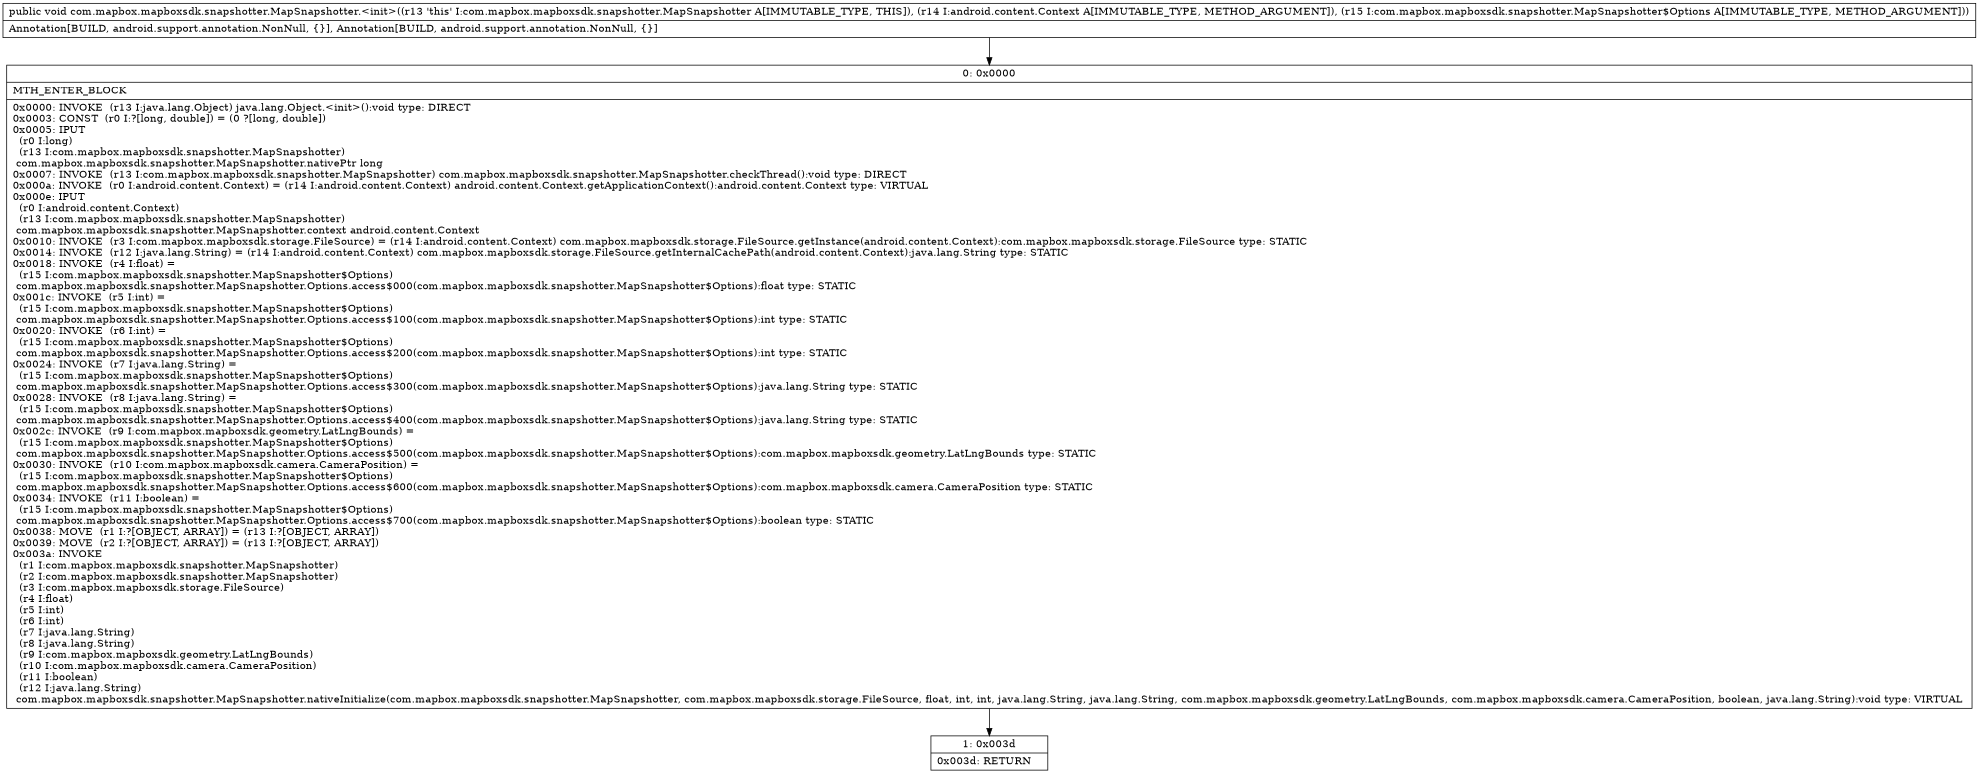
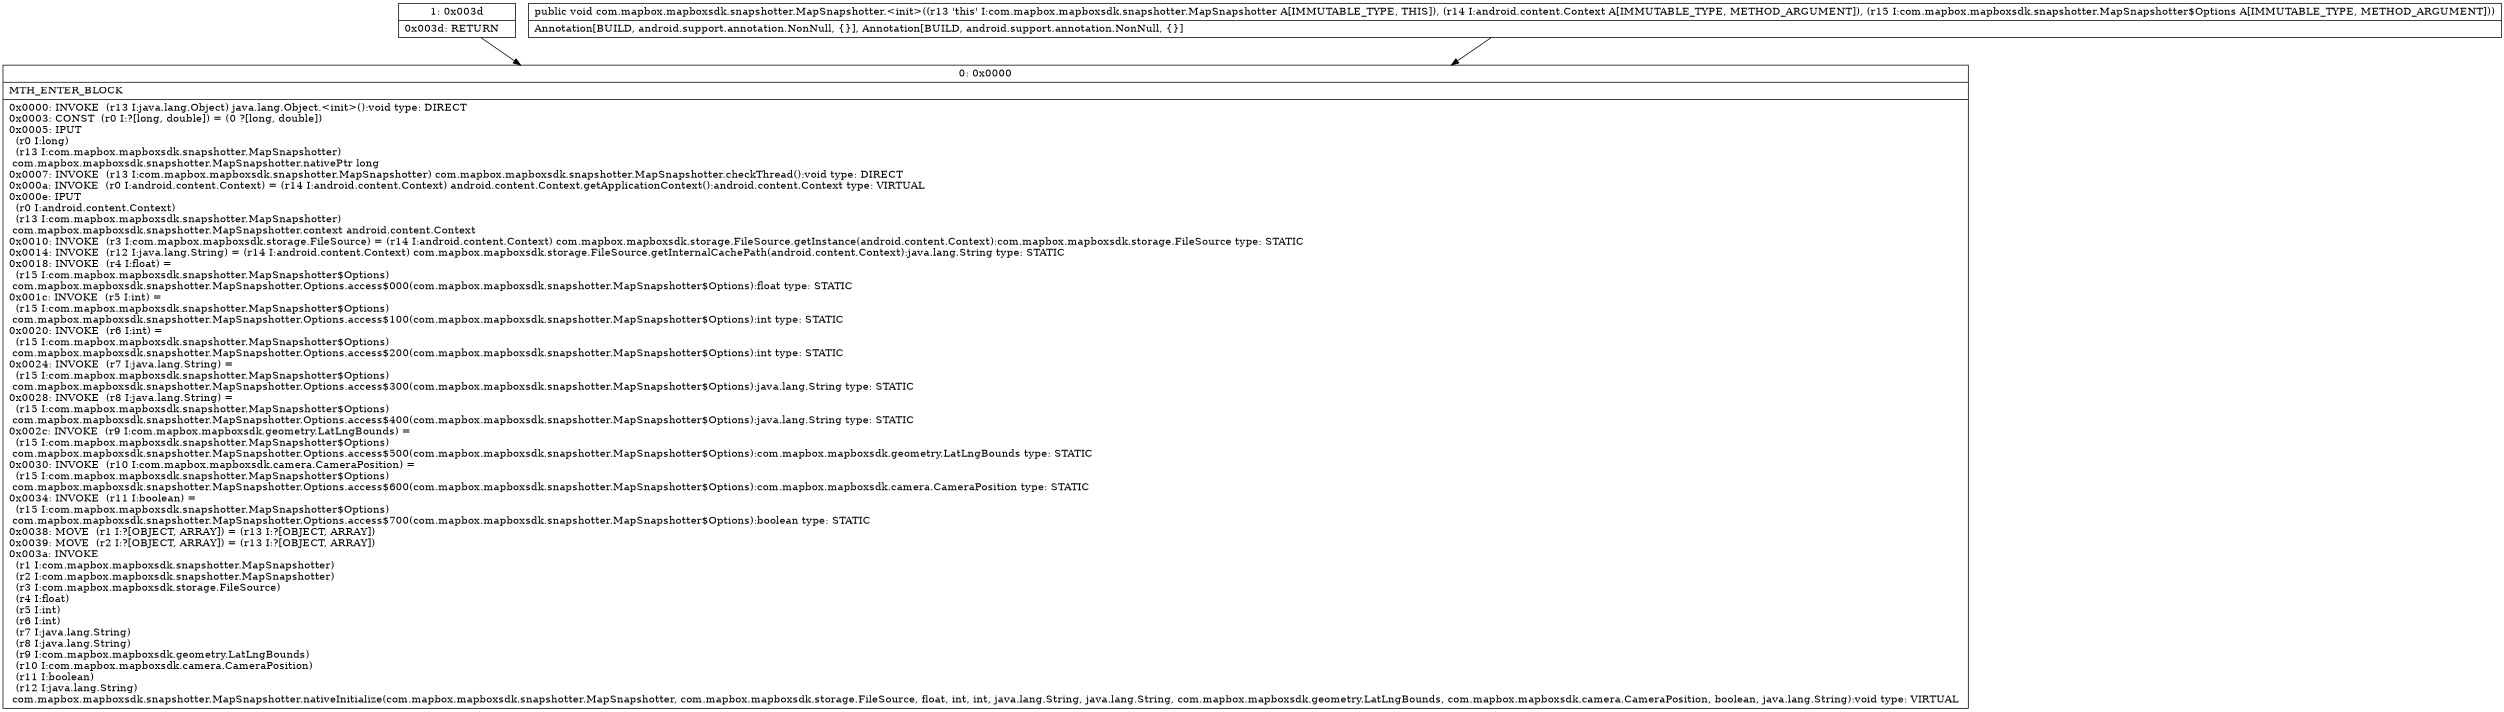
(989, 718) -> (498, 49)
